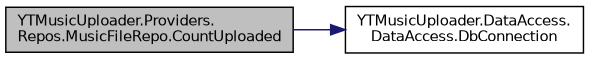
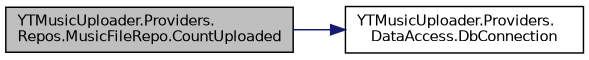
(464, 30) -> (464, 30)
